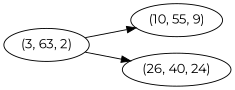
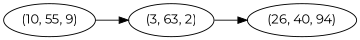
(106, 34) -> (107, 20)
(177, 70) -> (302, 20)
